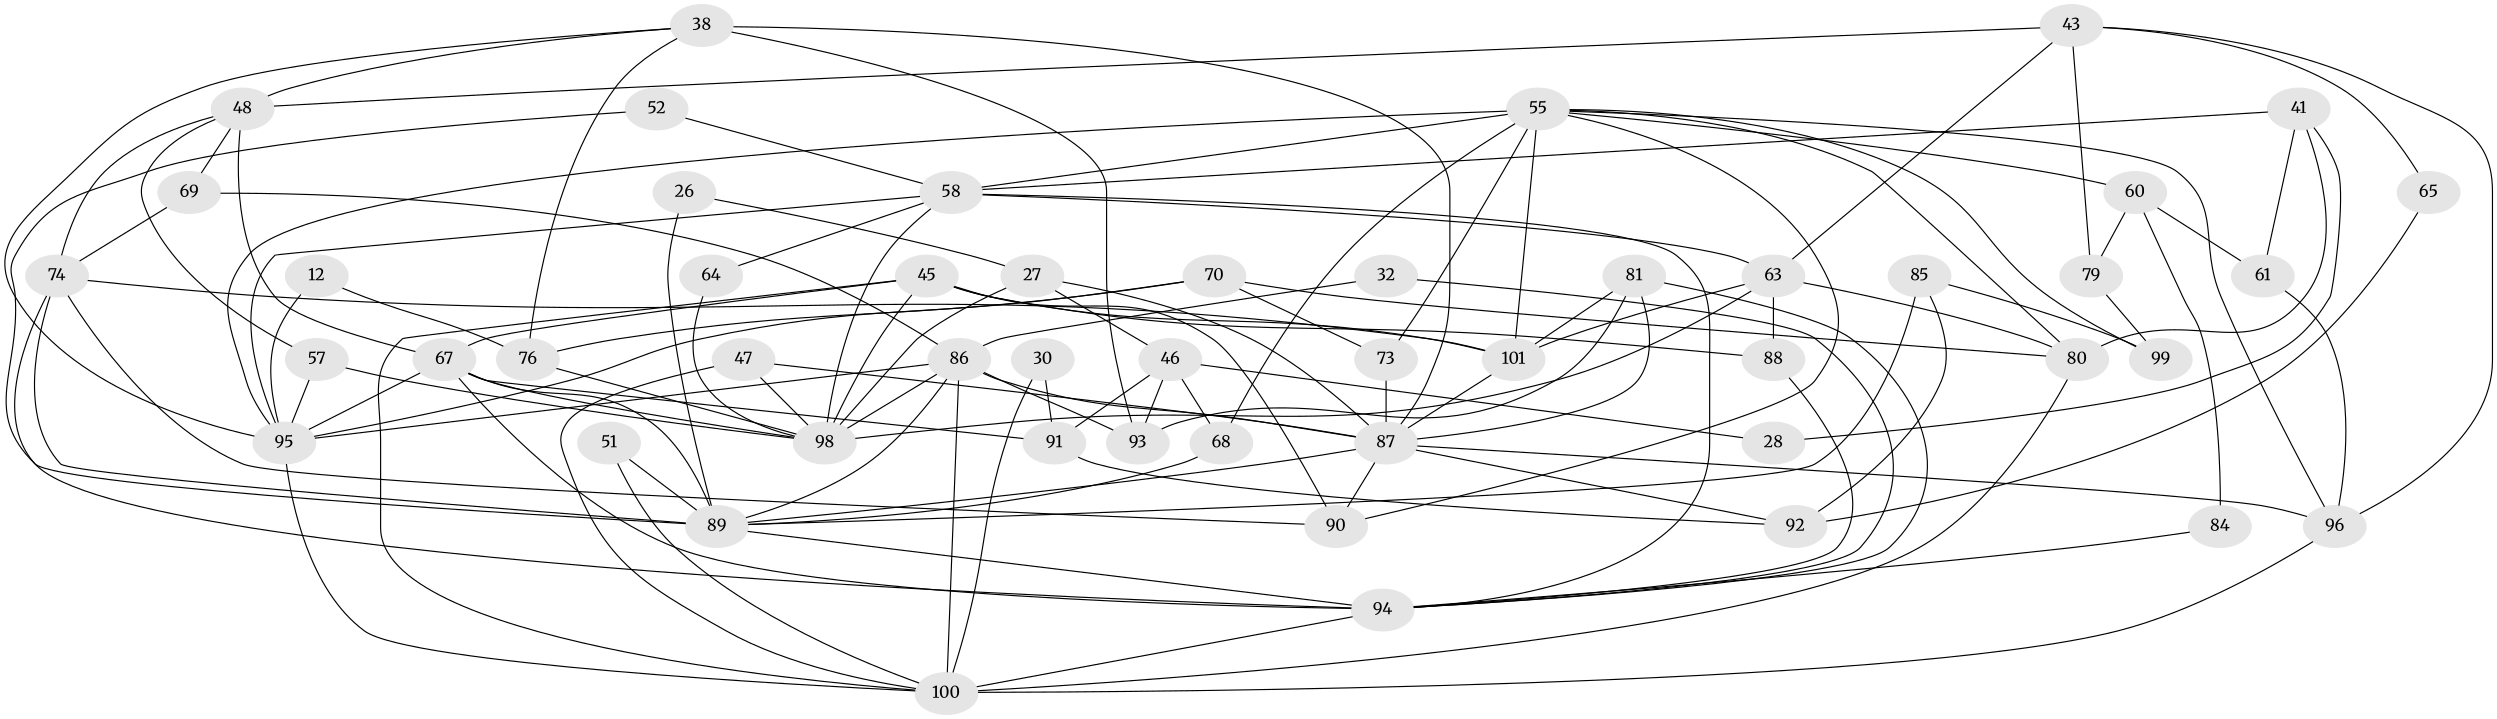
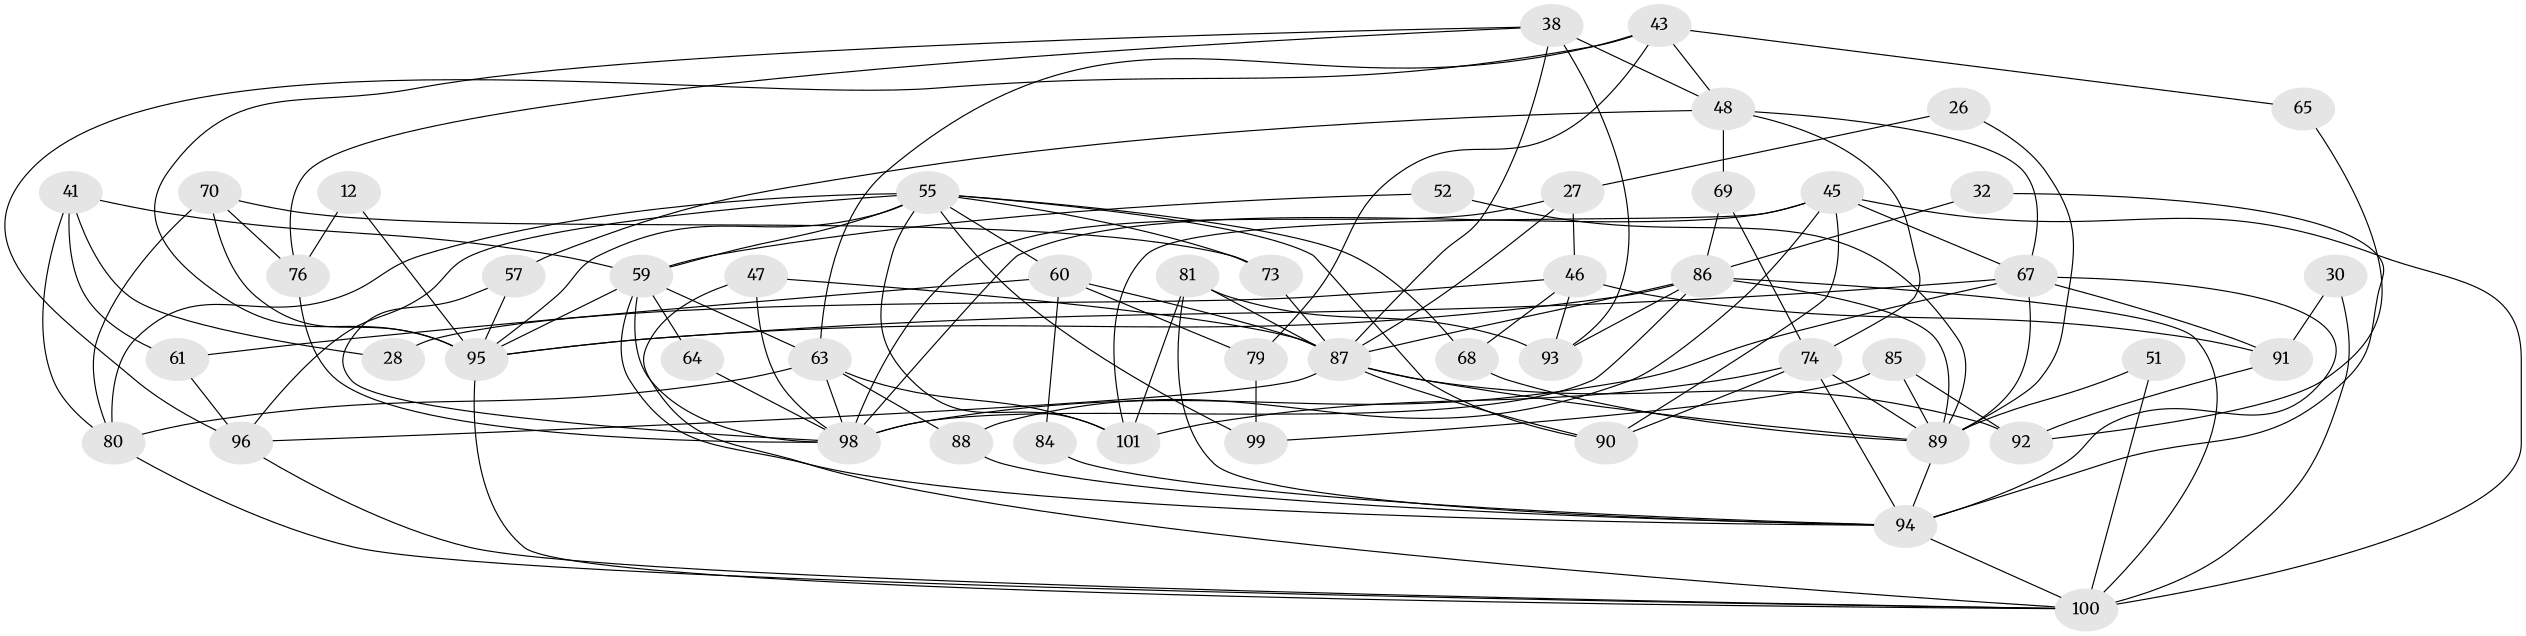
(951, 193) -> (641, 276)
(1464, 392) -> (1203, 312)
